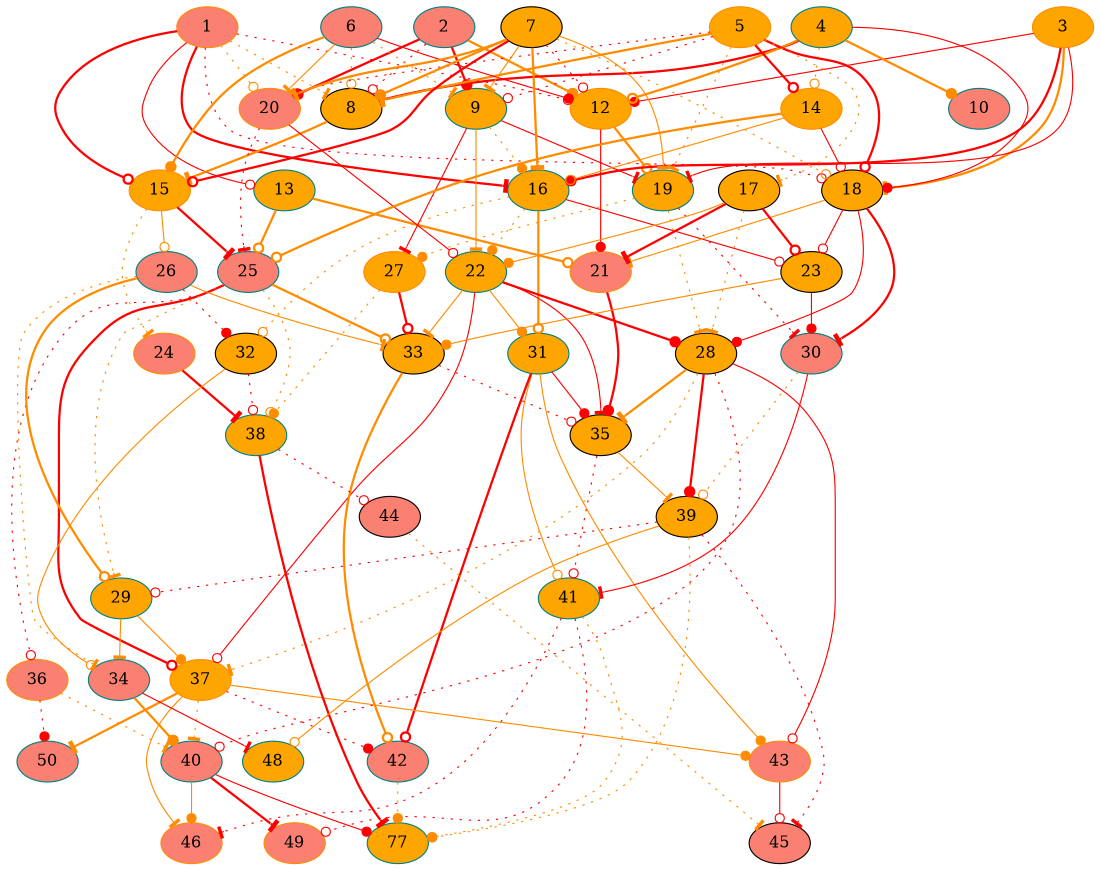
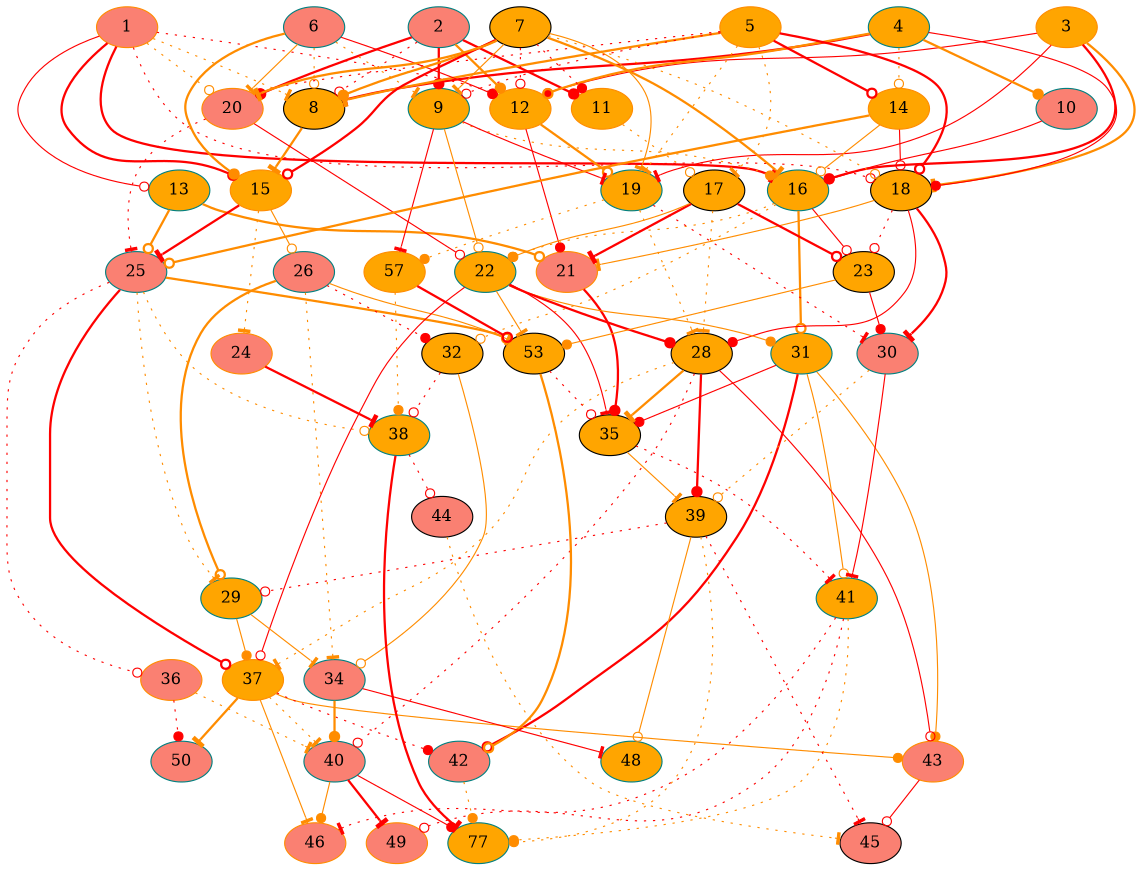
none -> (602, 109)
none -> (944, 150)
(476, 190) -> (461, 186)
(834, 227) -> (884, 227)
(394, 272) -> (395, 272)
(414, 354) -> (534, 354)
(584, 521) -> (740, 499)
